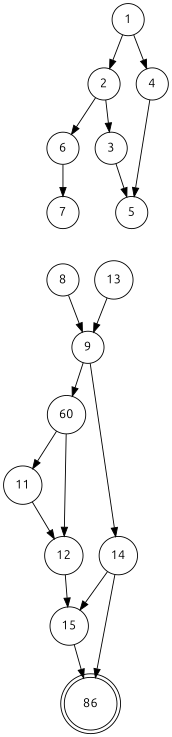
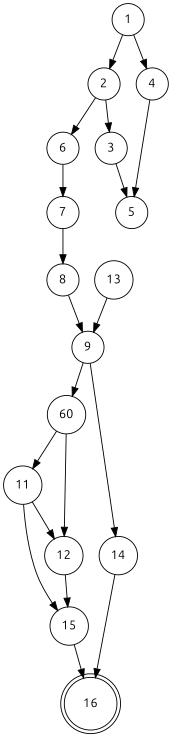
none -> (63, 242)
(96, 587) -> (31, 556)
(91, 704) -> (91, 704)
